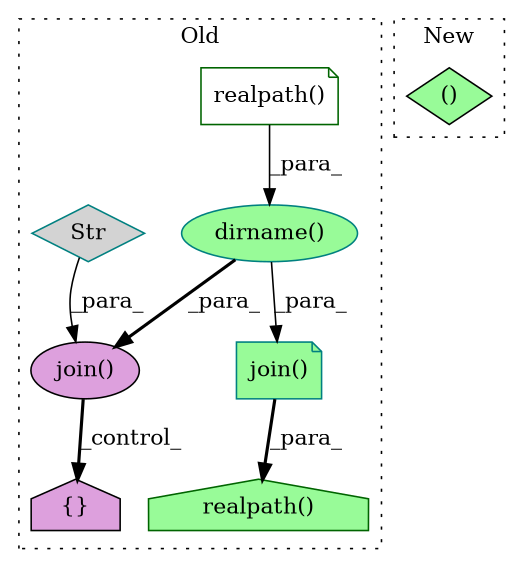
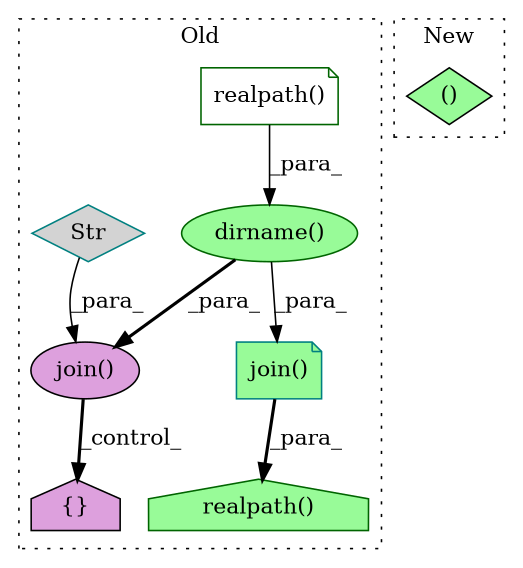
(270, 233) -> (270, 233)
